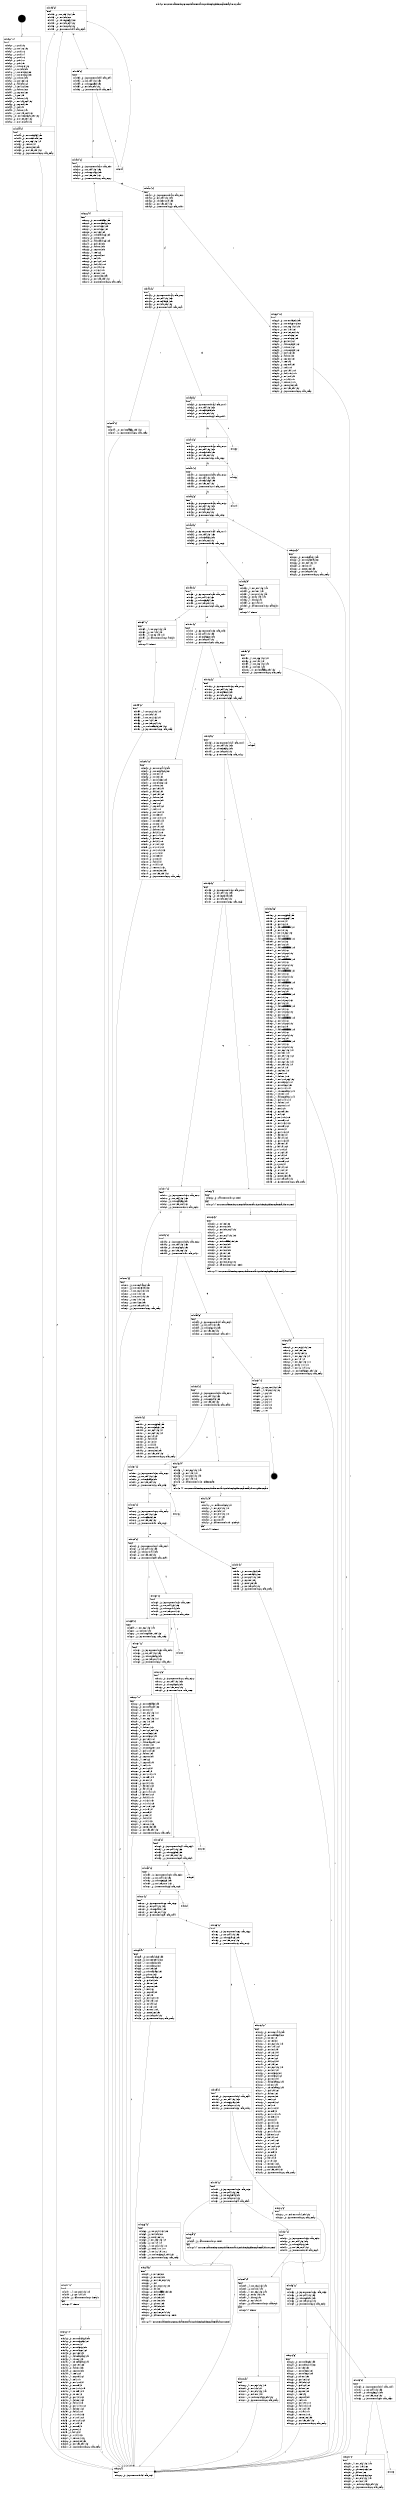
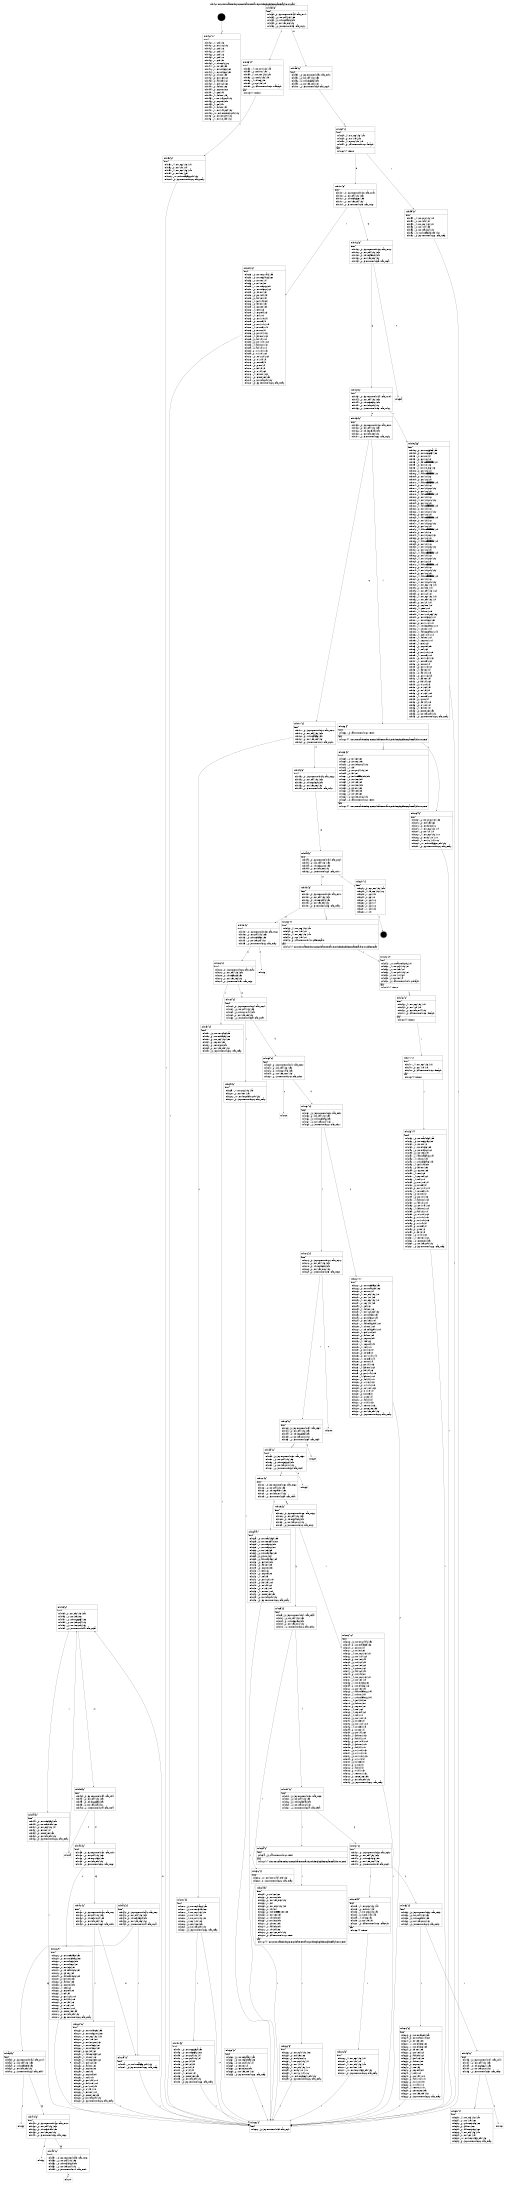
(164, 248) -> (117, 1991)
(206, 506) -> none
(206, 615) -> (355, 168)
none -> (416, 1009)
(279, 1306) -> (438, 774)
(168, 1335) -> (195, 1986)
(169, 2262) -> (301, 1994)
(233, 2319) -> (392, 1991)
